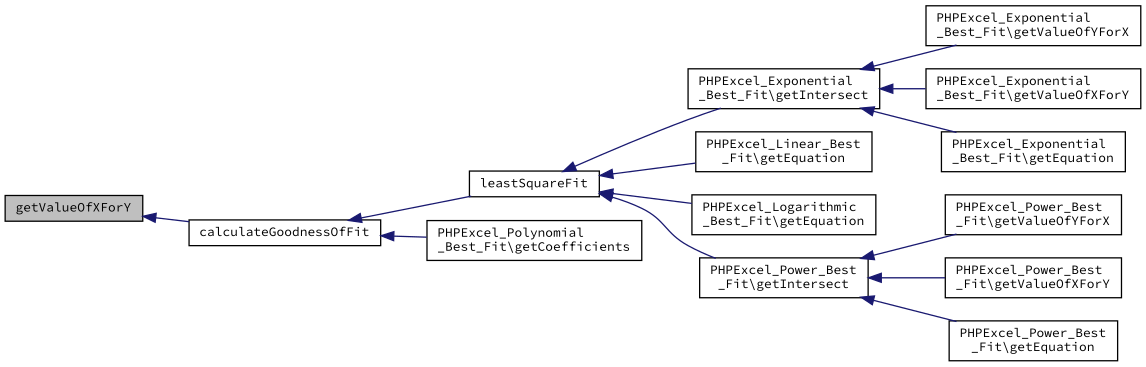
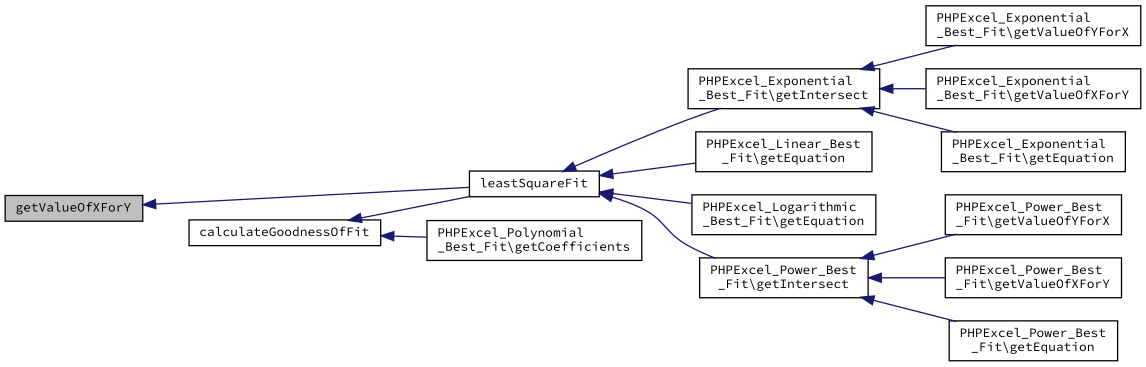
(172, 220) -> (313, 196)
